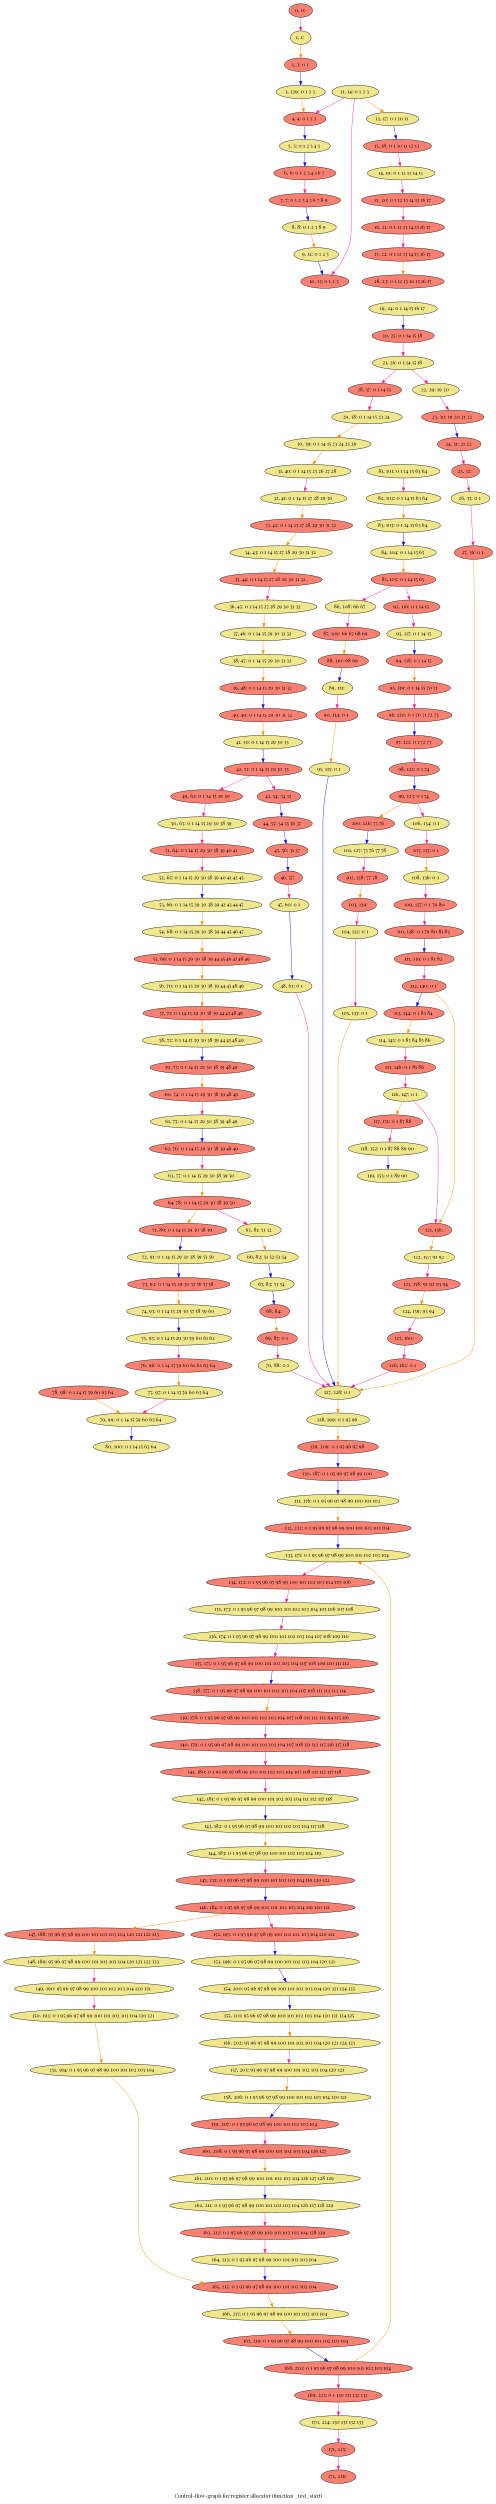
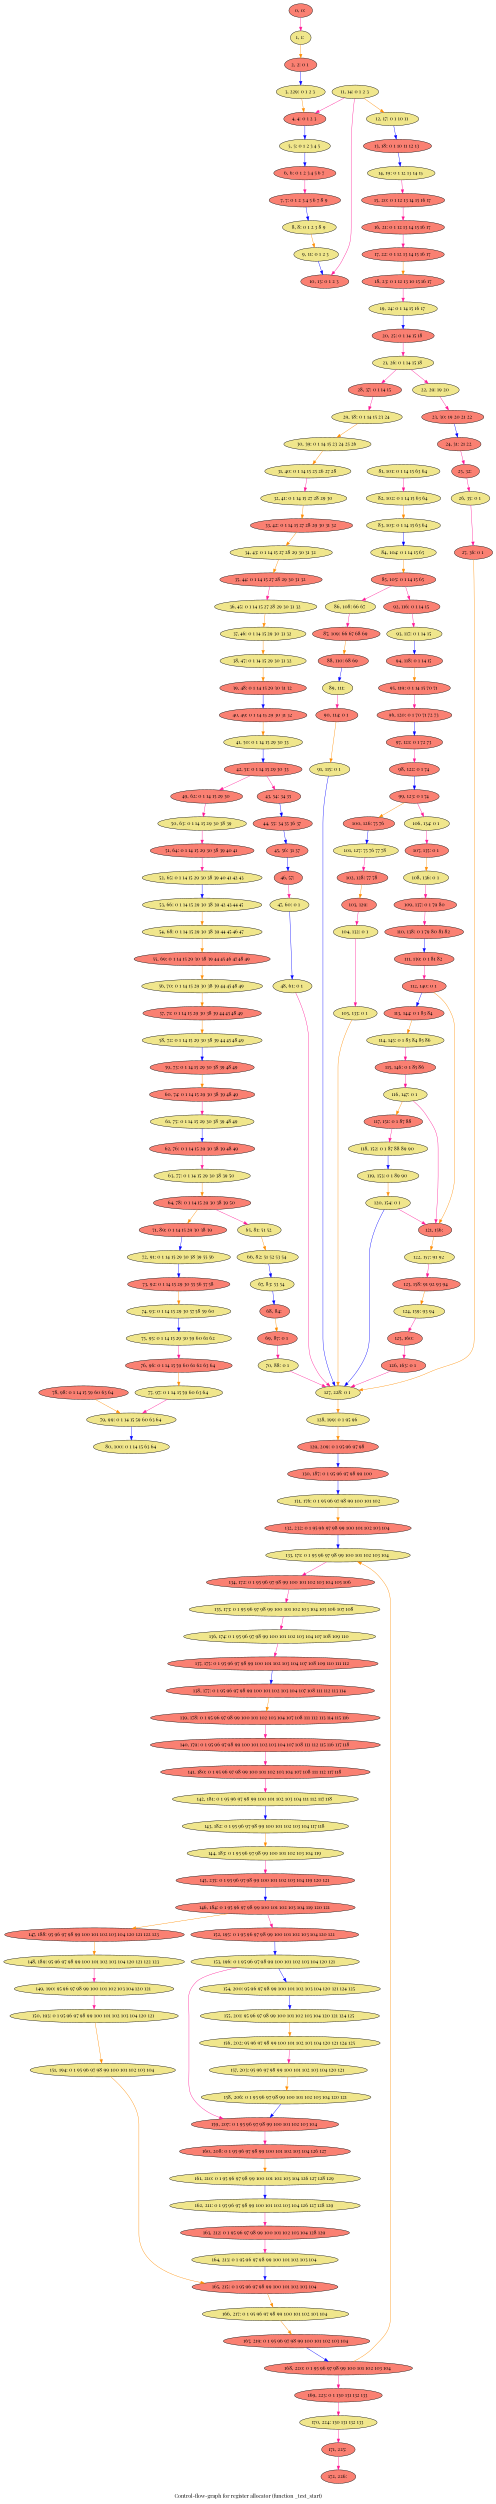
(399, 158) -> (399, 158)
none -> (403, 293)
none -> (388, 1203)
none -> (189, 2034)
